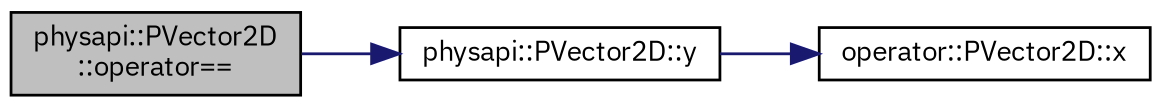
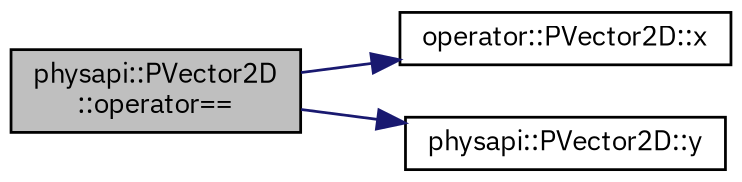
(756, 54) -> (336, 68)
